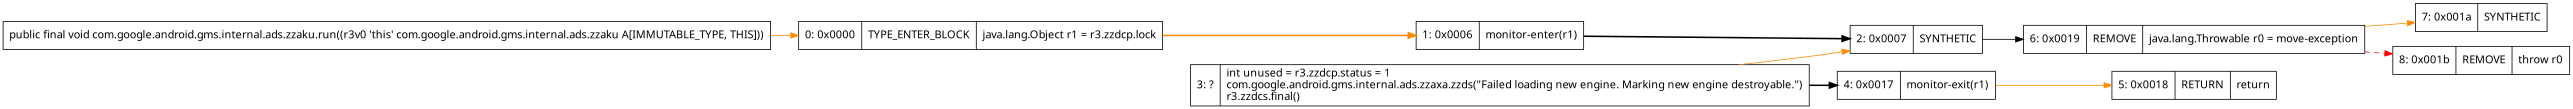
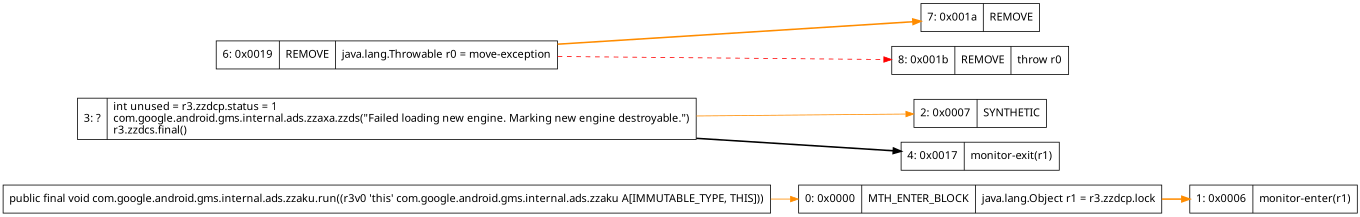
(2512, 17) -> (1011, 17)
(2386, 25) -> (735, 33)
(919, 35) -> (919, 199)
(1713, 37) -> none
(1999, 39) -> none
(2194, 85) -> none
